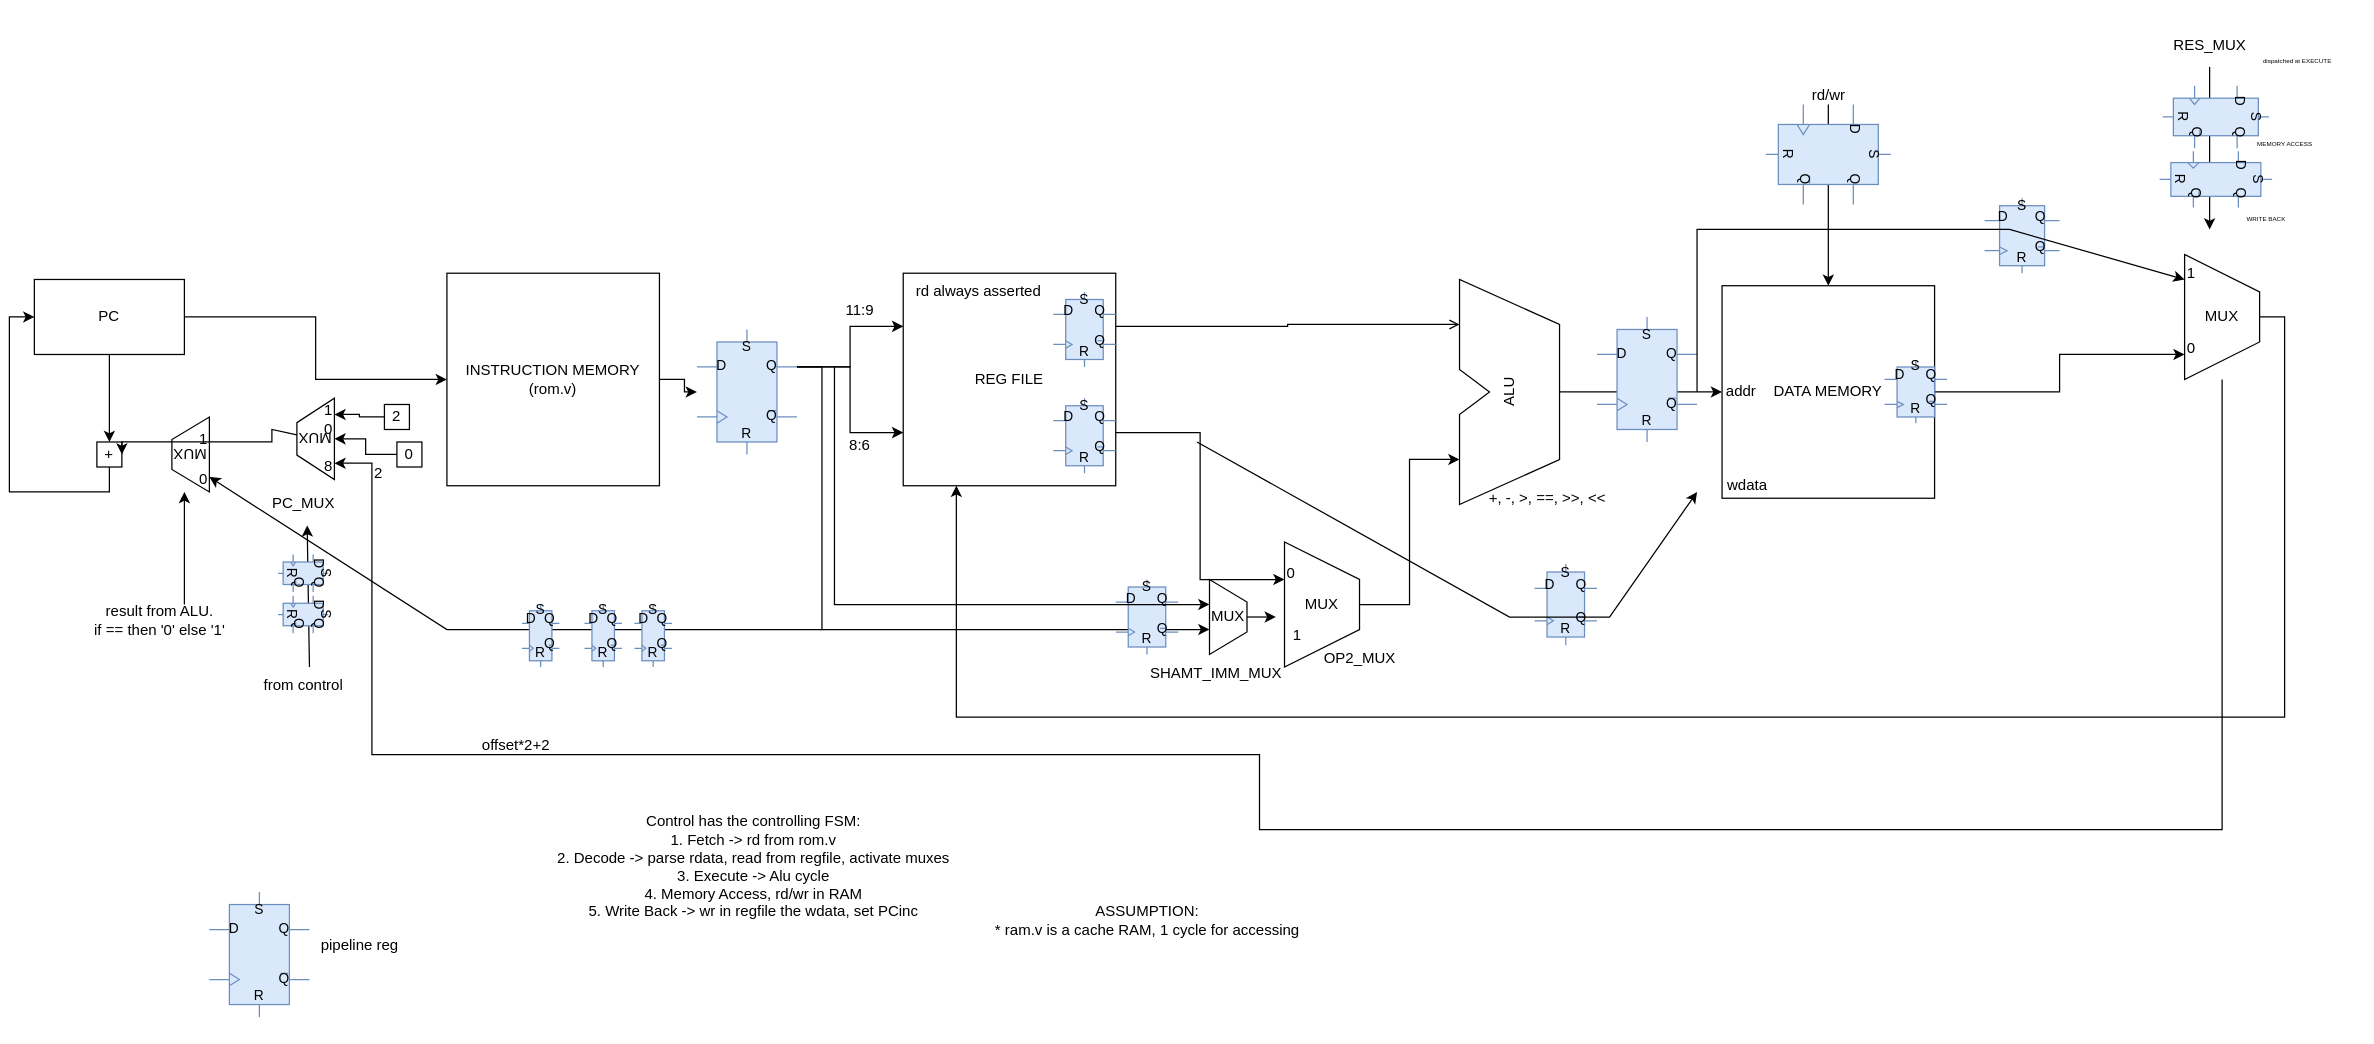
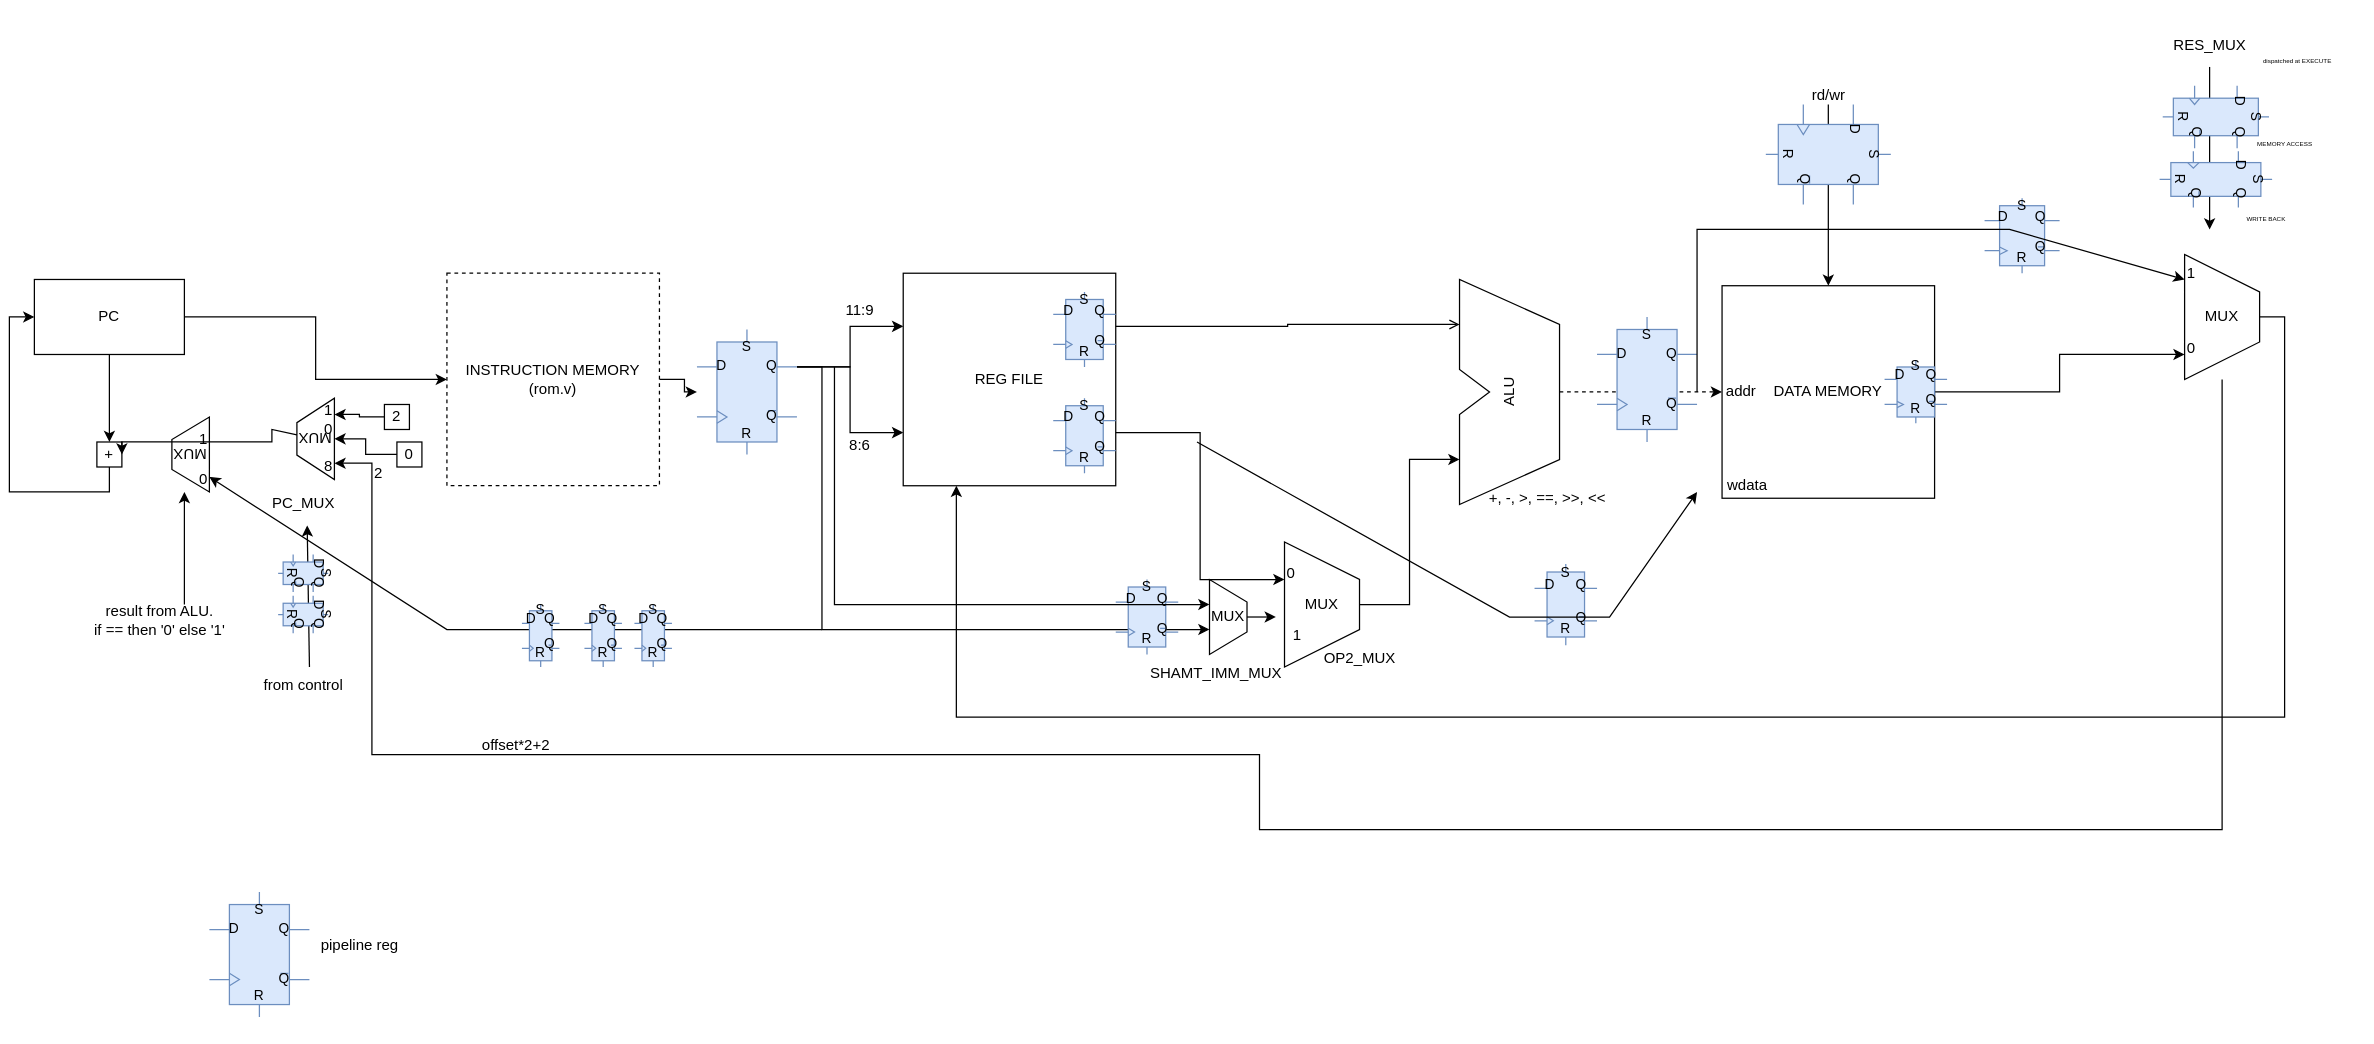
(978, 292) -> none
(553, 379) -> (553, 379)
(1693, 392) -> (1693, 392)
(753, 867) -> none
(1147, 921) -> none
